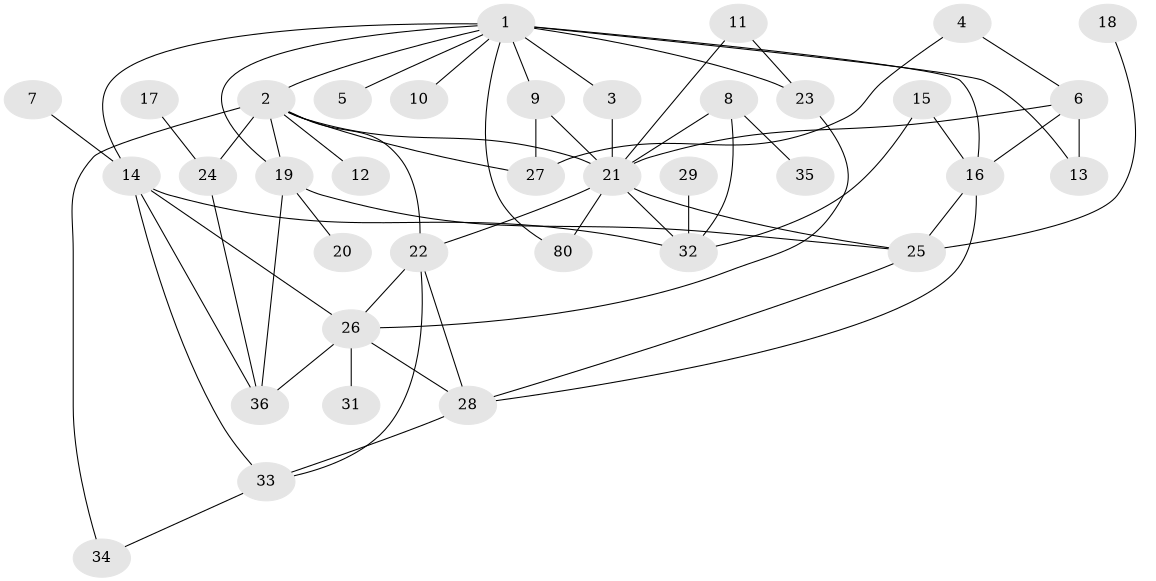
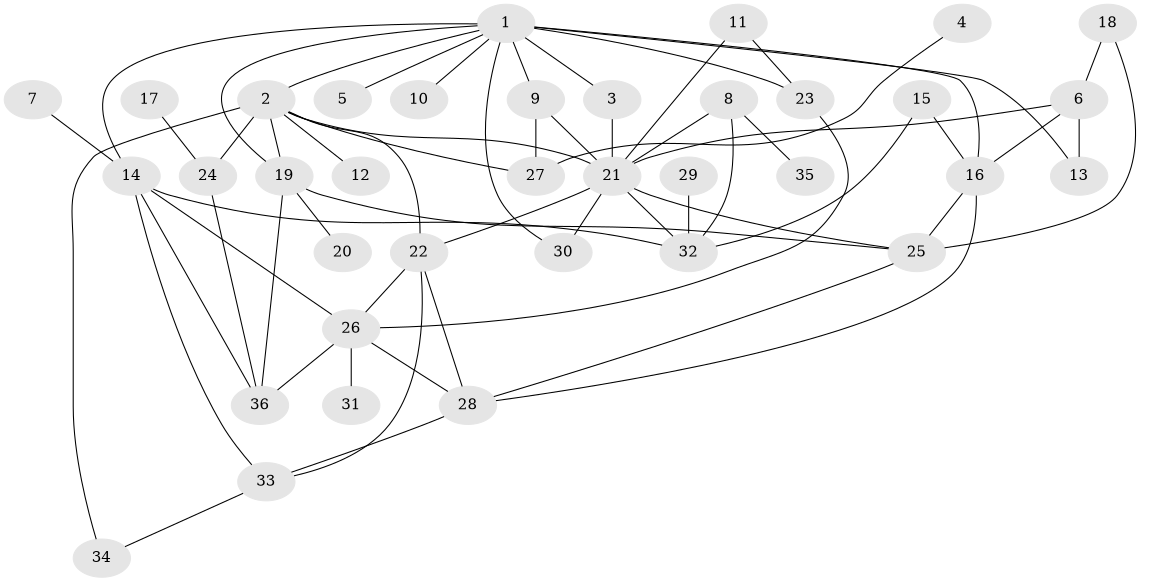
(1021, 62) -> (1094, 61)
(563, 253) -> (563, 253)
